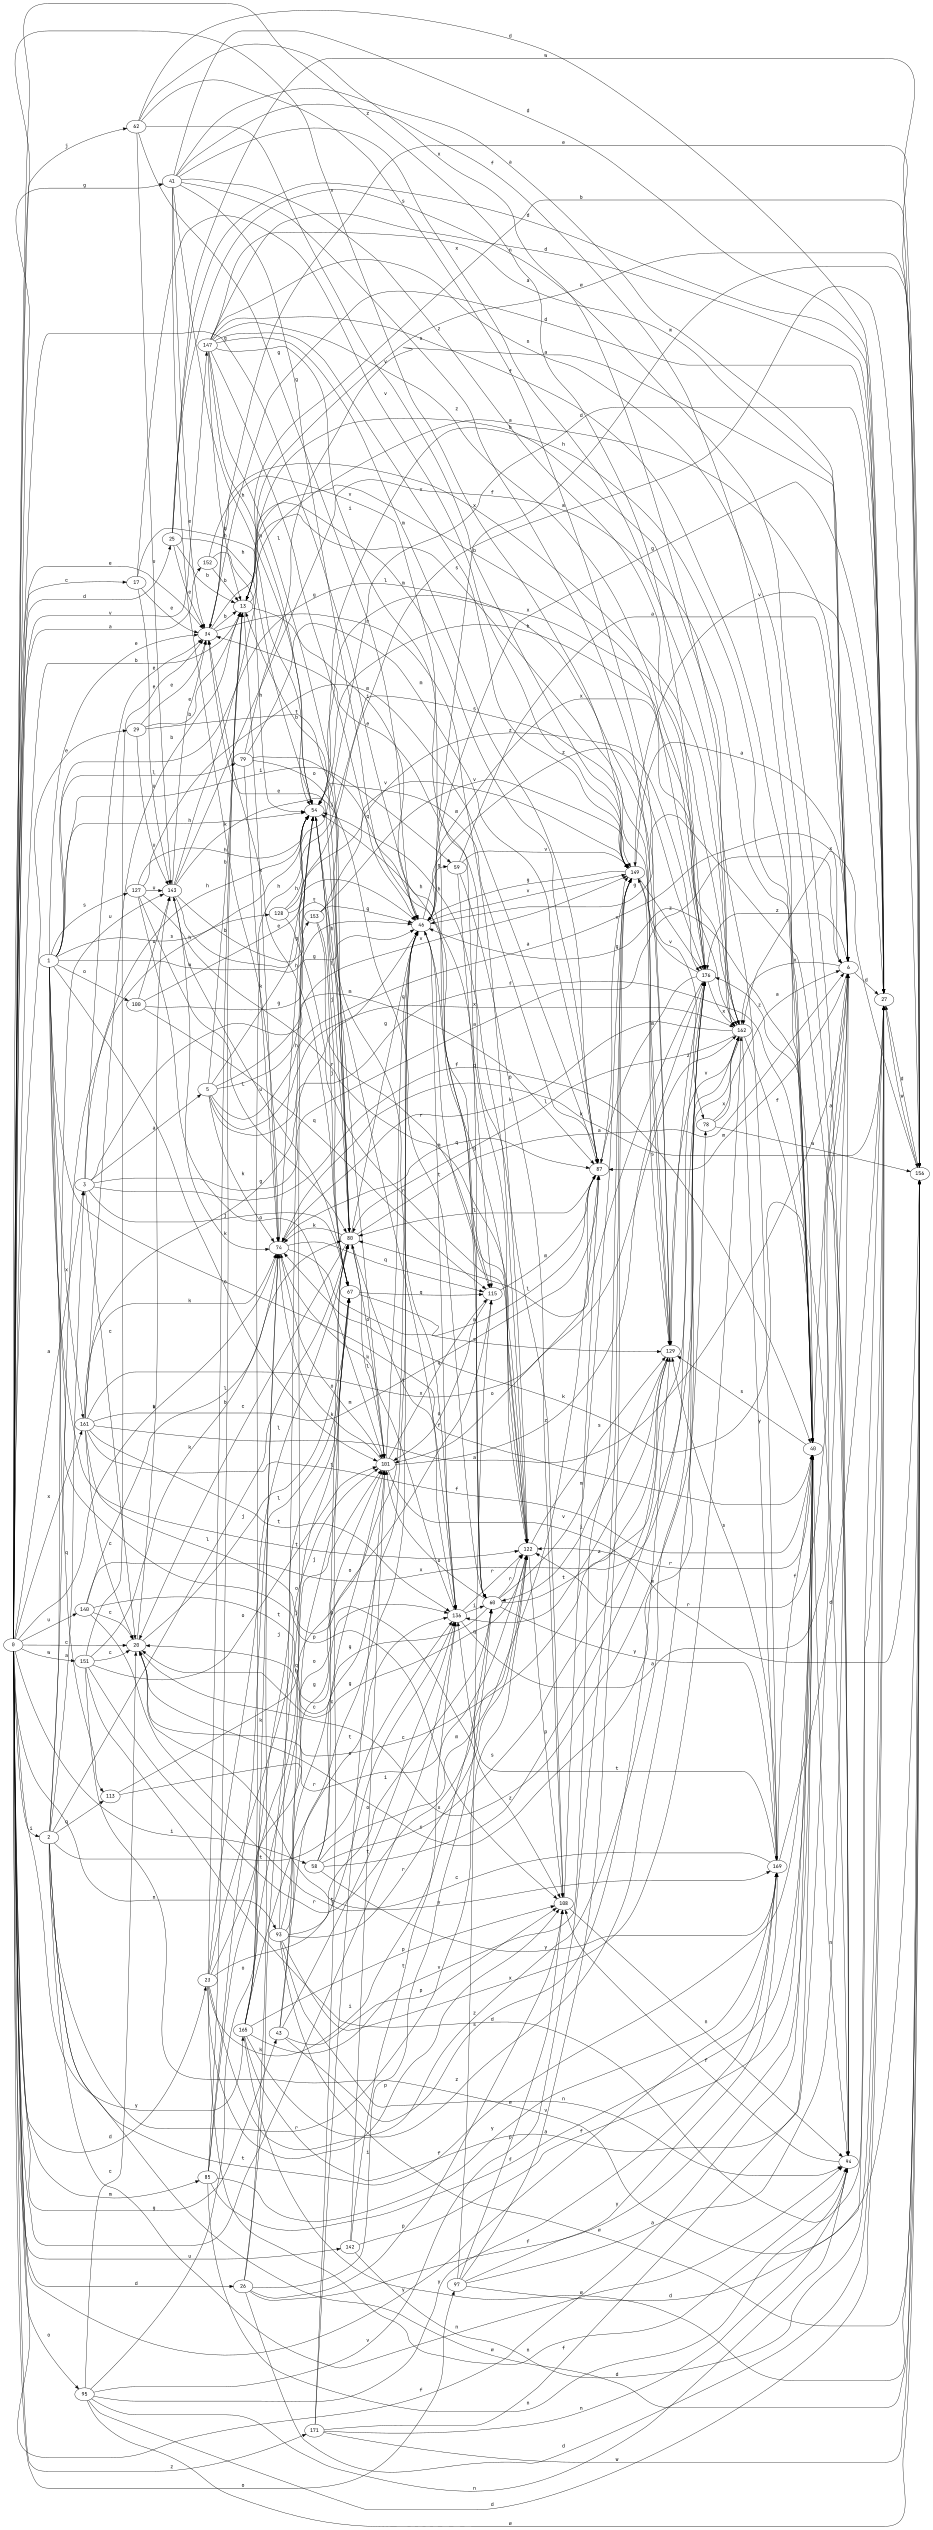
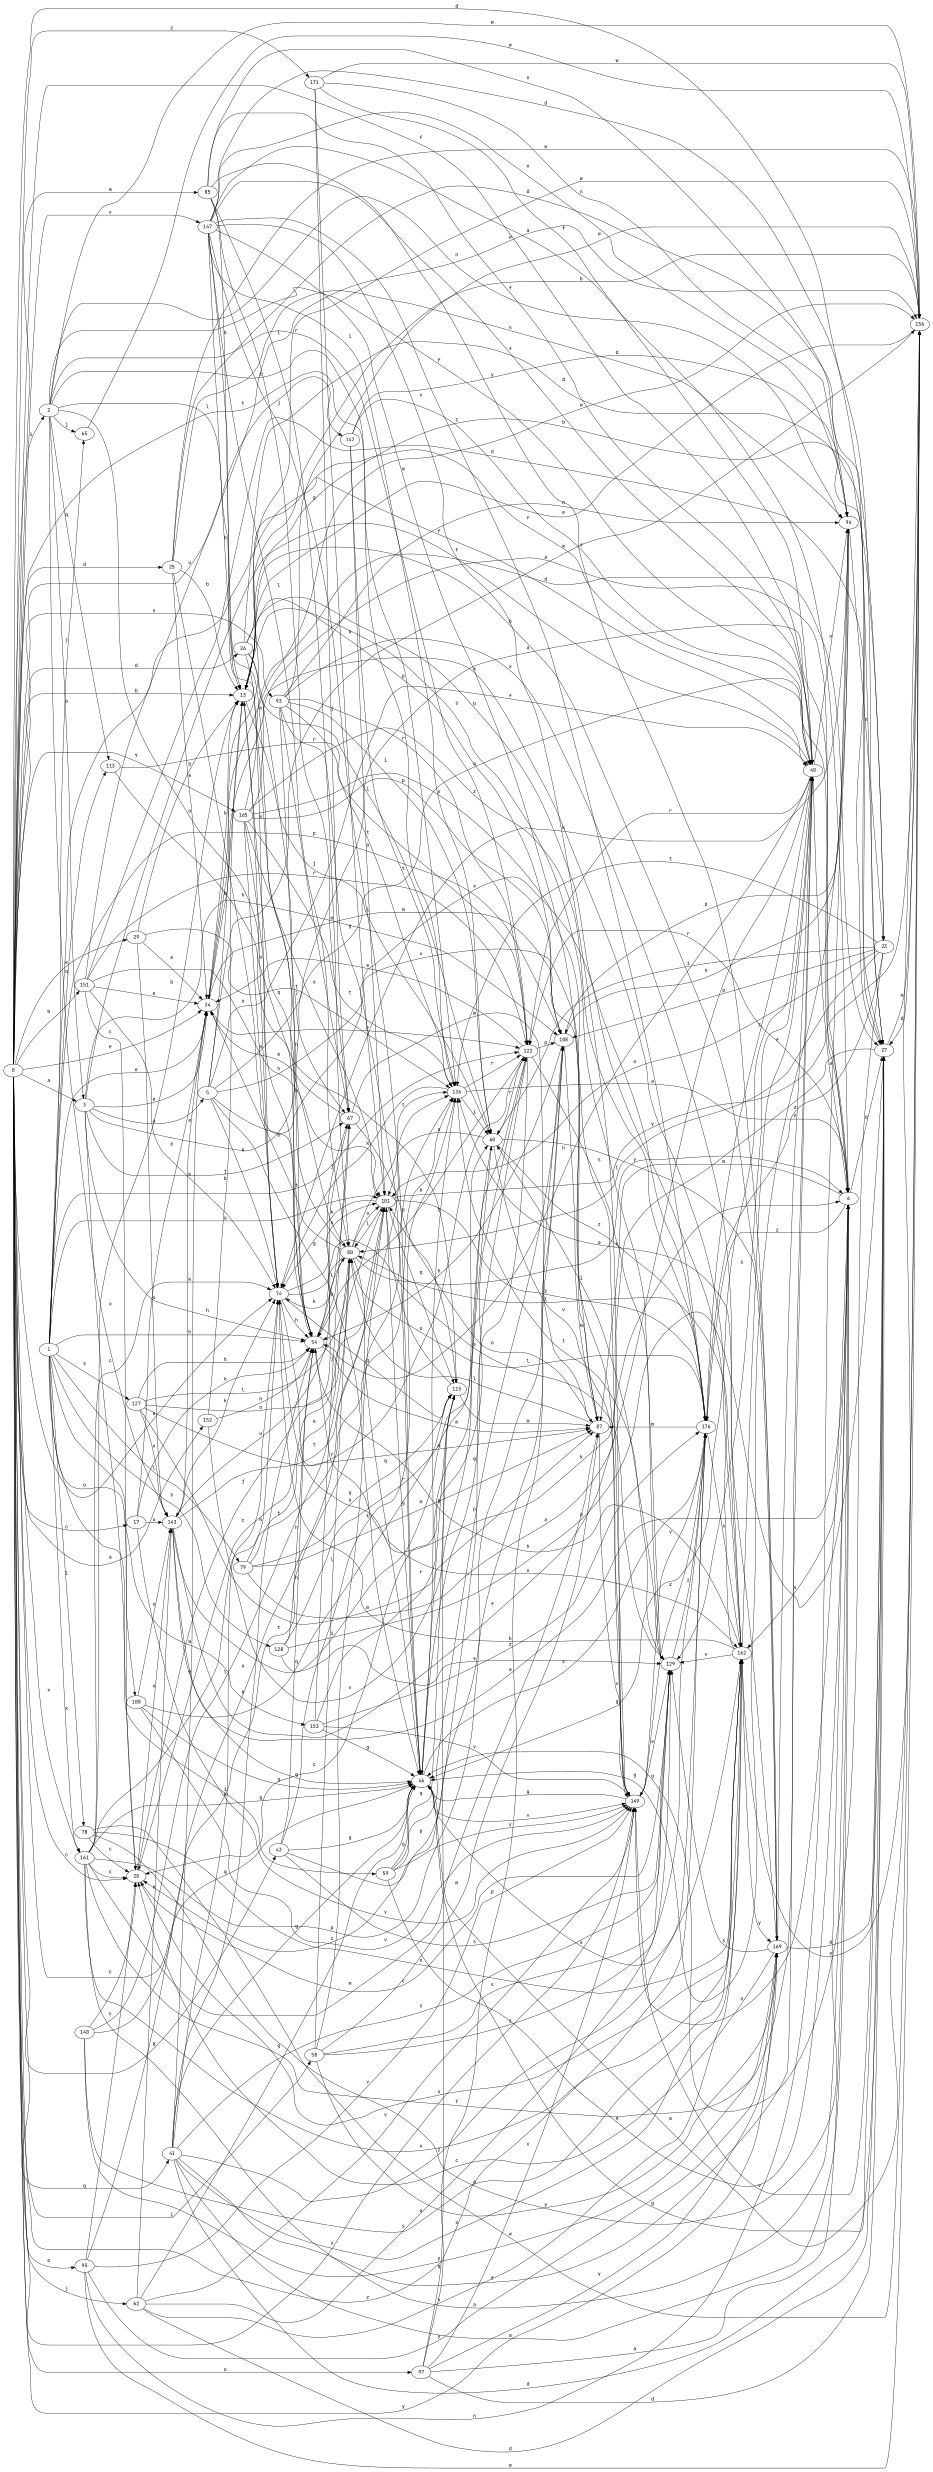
none -> (85, 434)
none -> (382, 875)
(431, 891) -> (405, 1845)
(319, 996) -> (280, 909)
(653, 1582) -> (653, 1124)
(47, 1628) -> none
(618, 1710) -> (106, 1856)
(706, 2061) -> (706, 904)
(872, 2138) -> none
(433, 2354) -> (861, 672)
